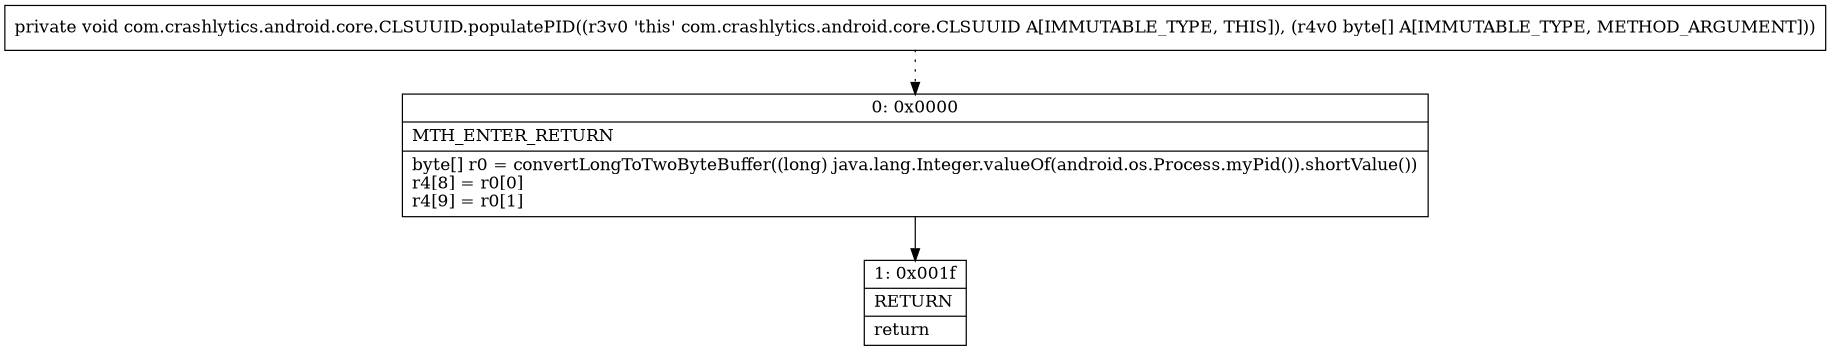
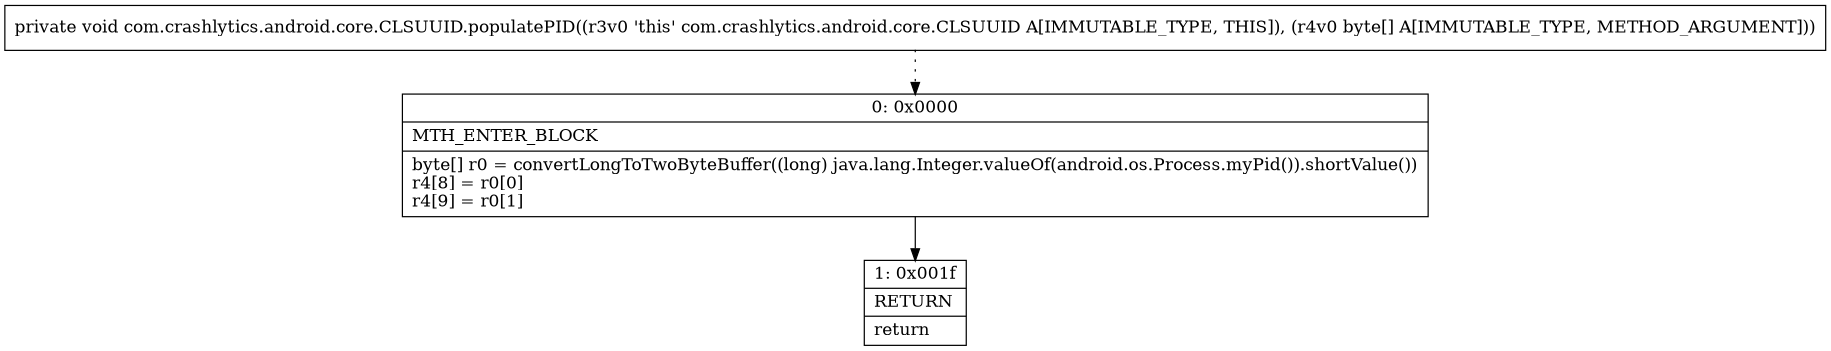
(513, 136) -> (506, 136)
